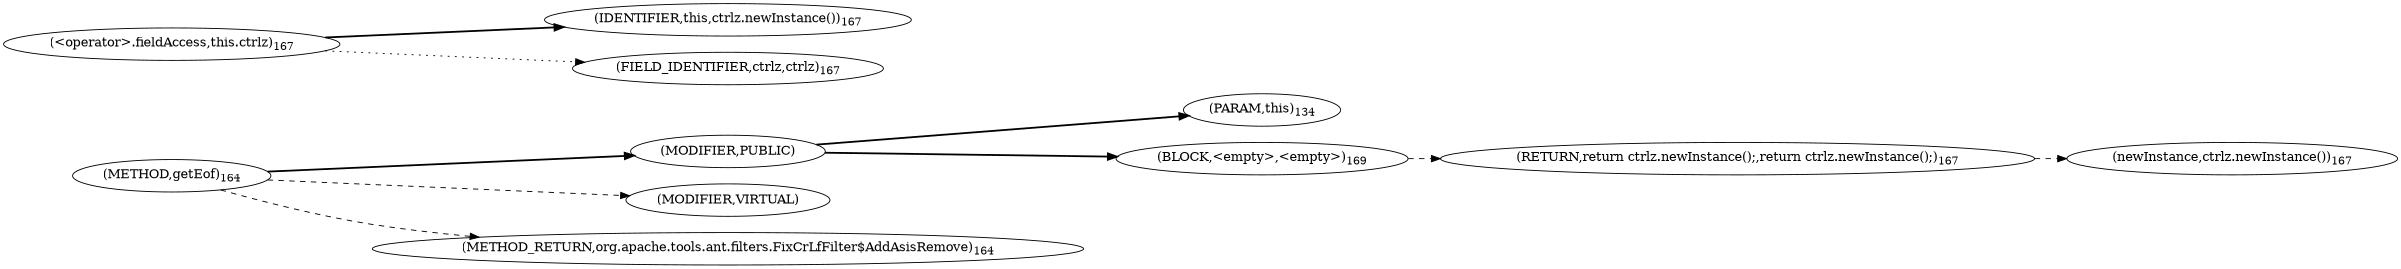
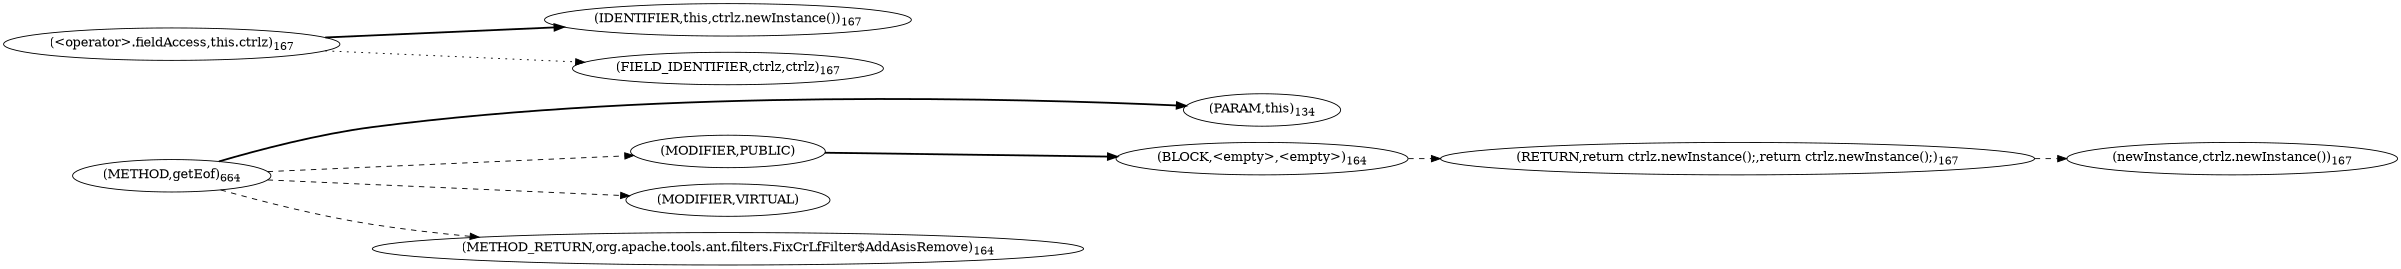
(998, 130) -> (695, 102)
(1357, 157) -> (1357, 157)
(446, 164) -> (446, 164)
(230, 174) -> (230, 174)
